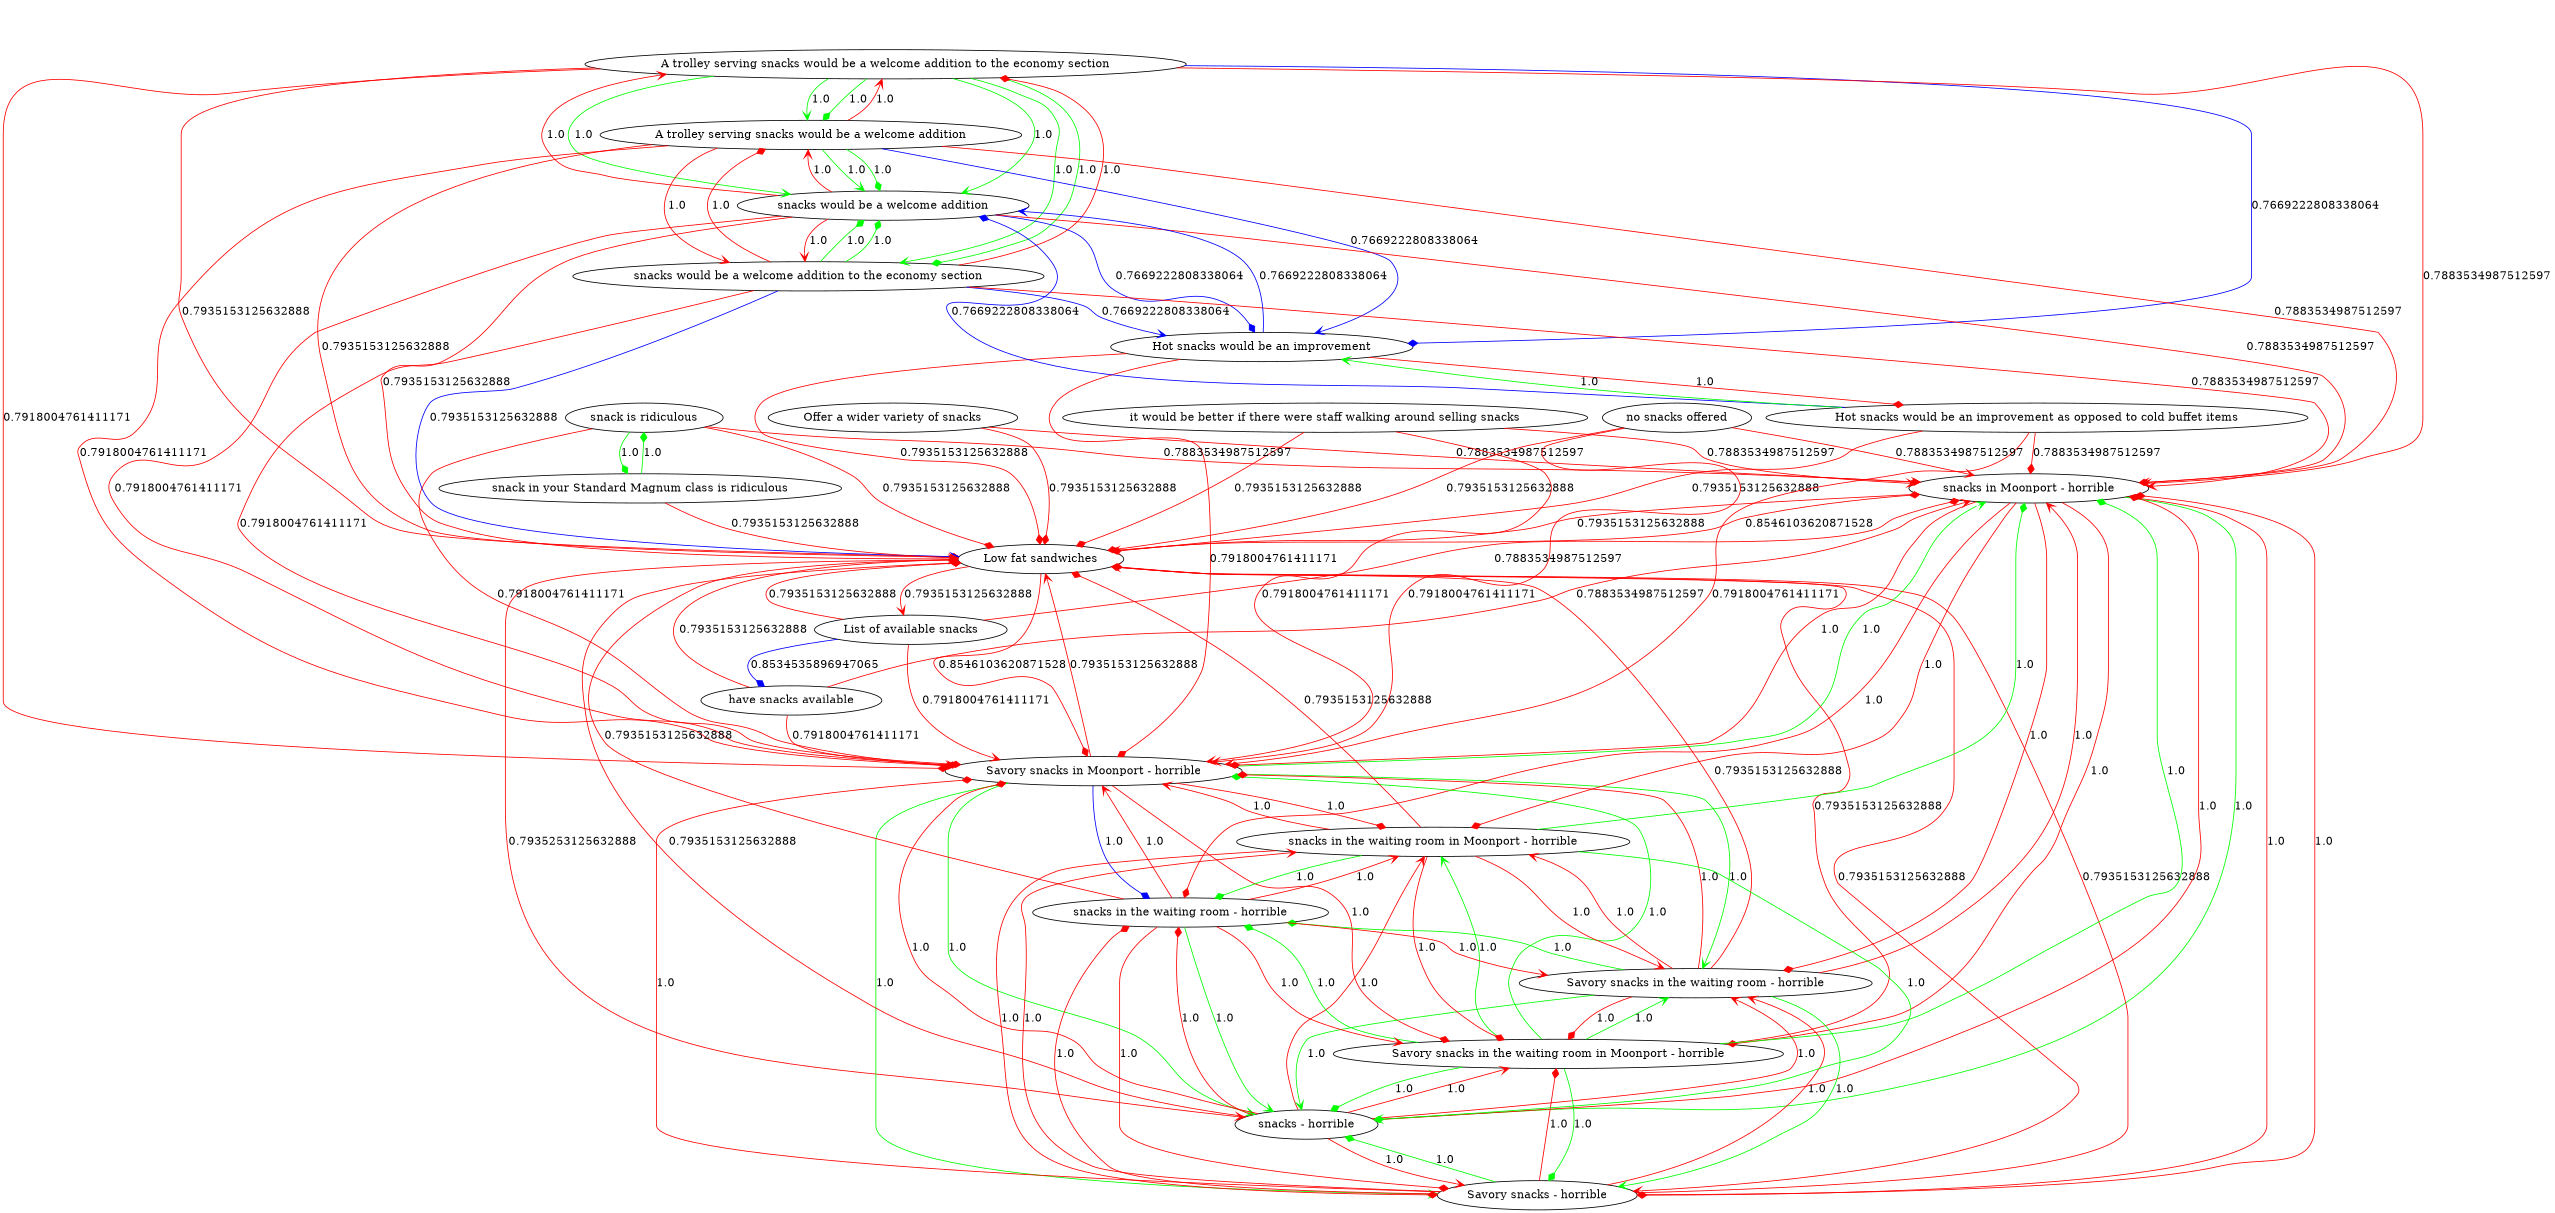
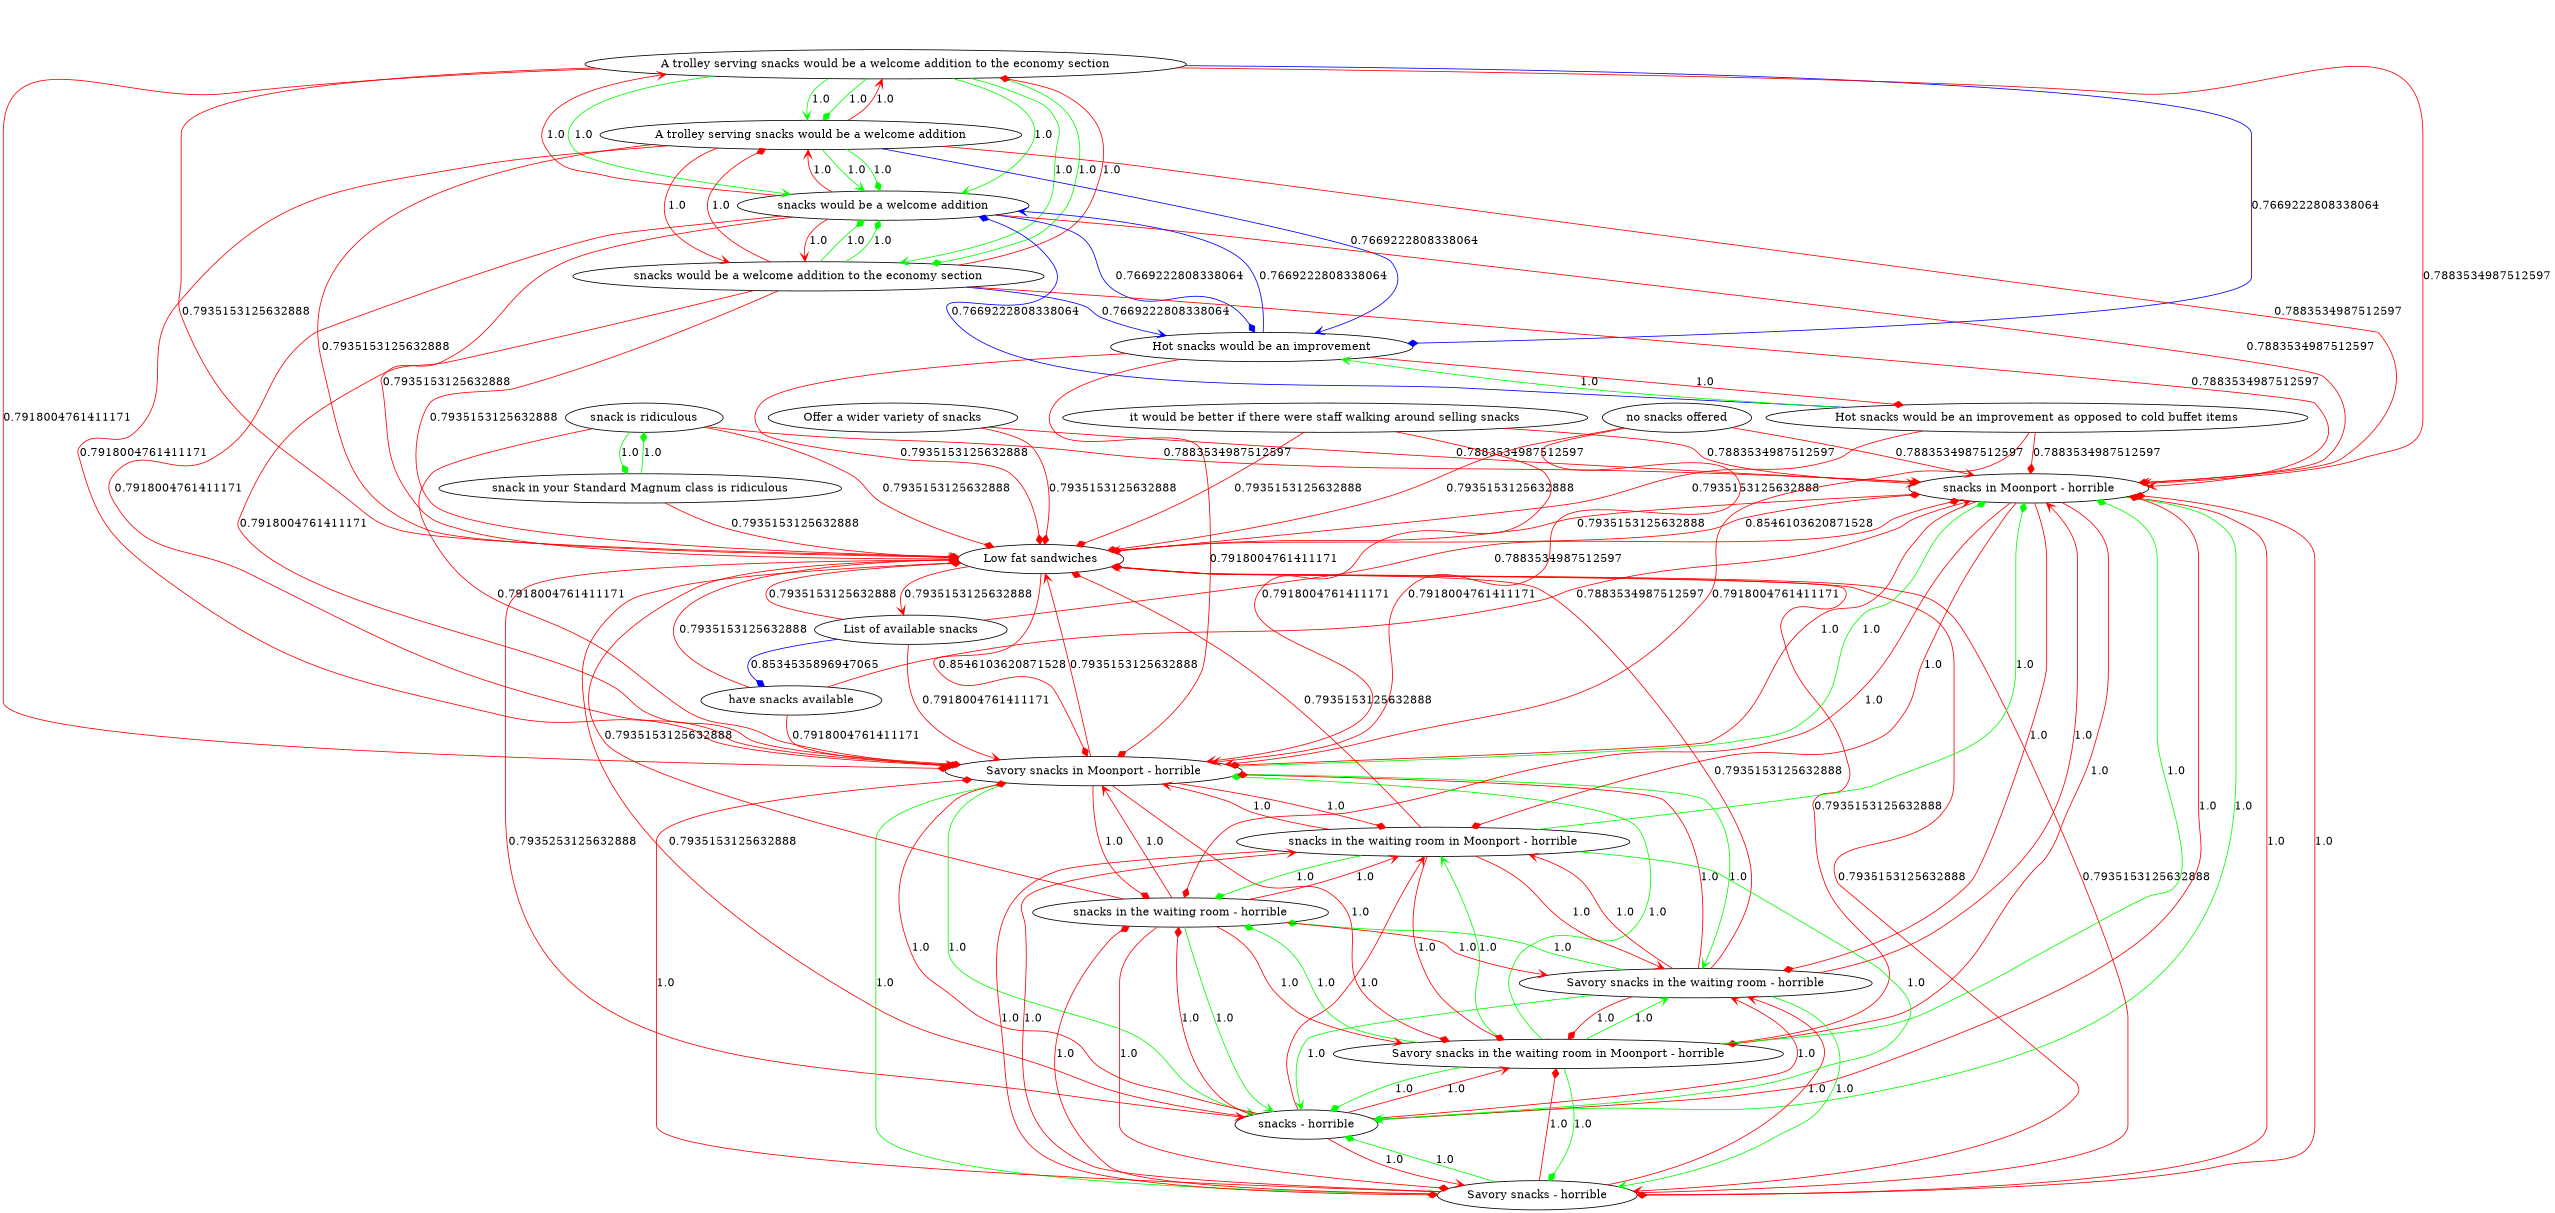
(454, 514) -> (454, 514)
(1728, 742) -> (1728, 742)
(1101, 847) -> (1101, 847)
